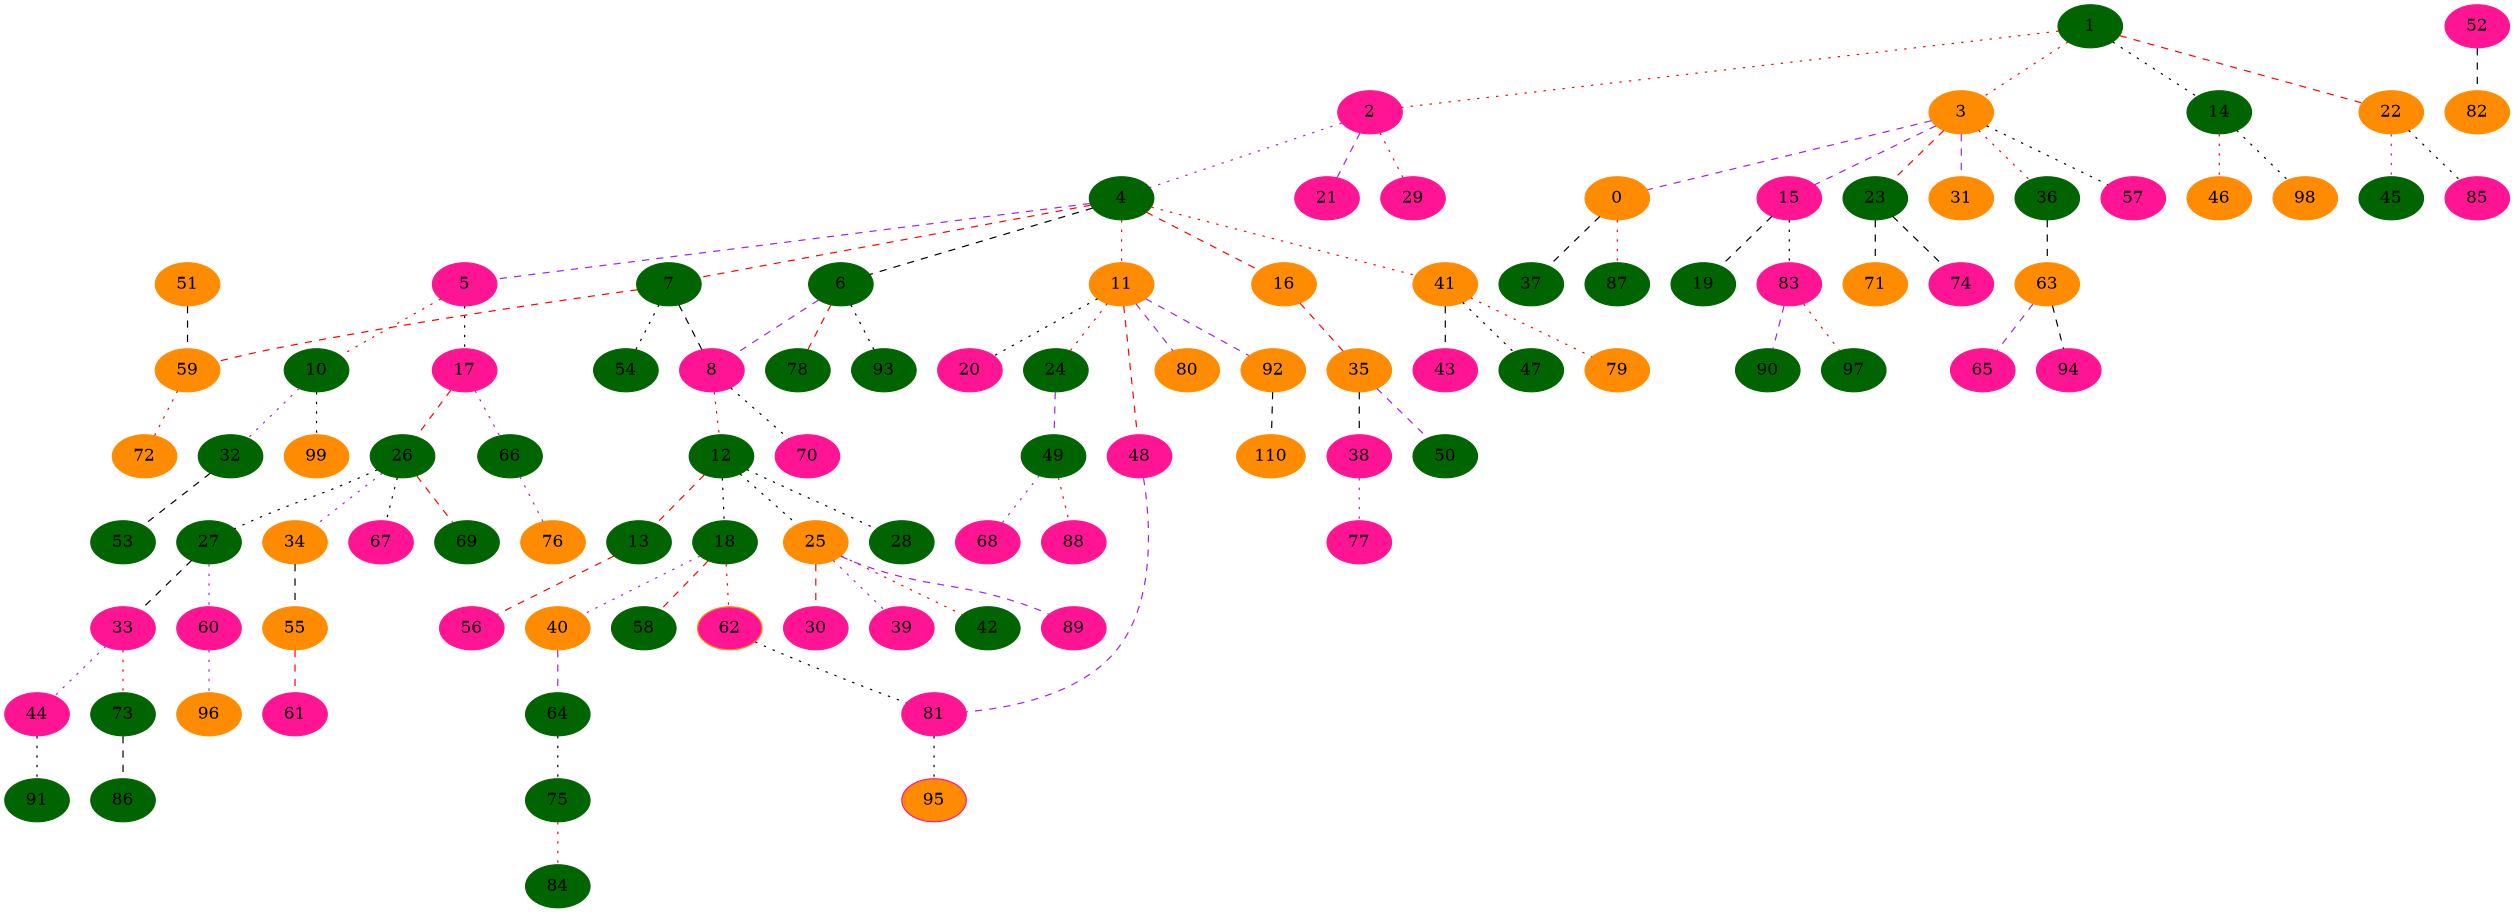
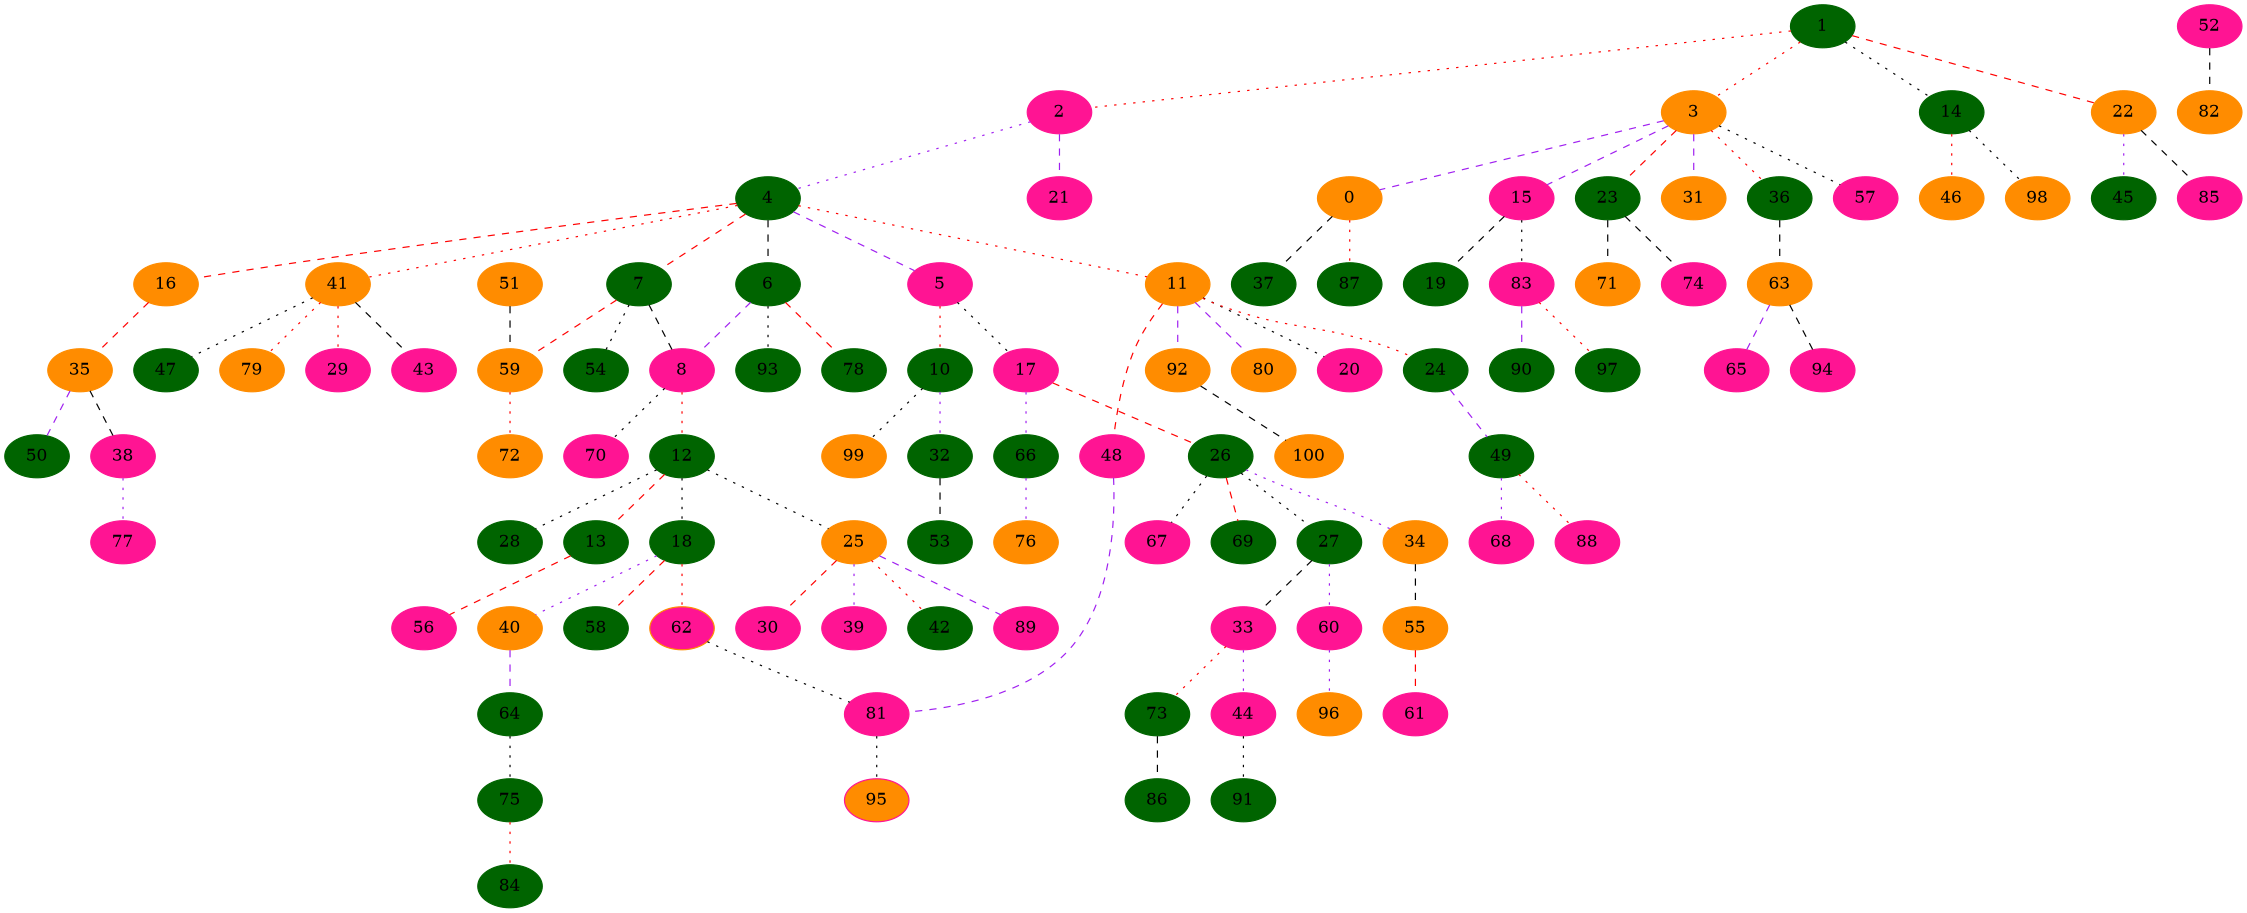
(1392, 155) -> (338, 327)
(2434, 155) -> (2167, 155)
(1271, 456) -> (1309, 456)
